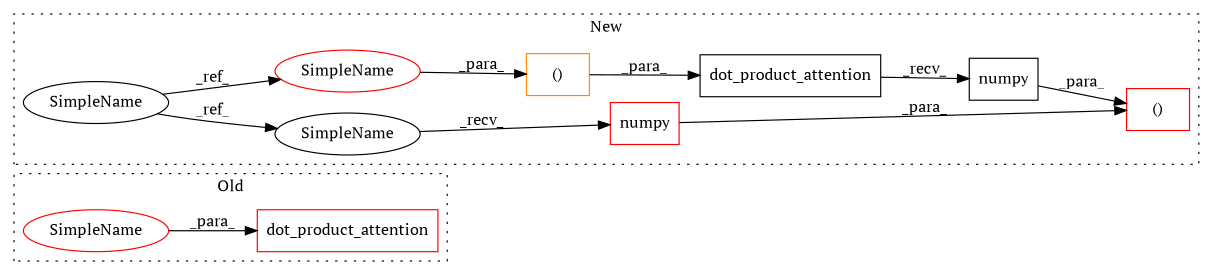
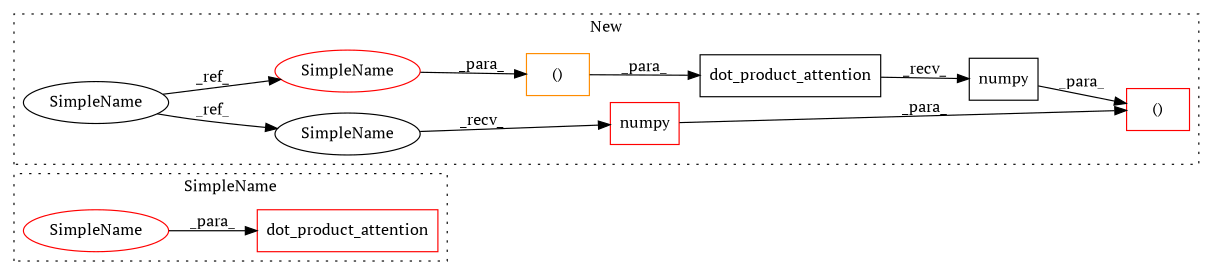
(231, 187) -> (231, 187)
